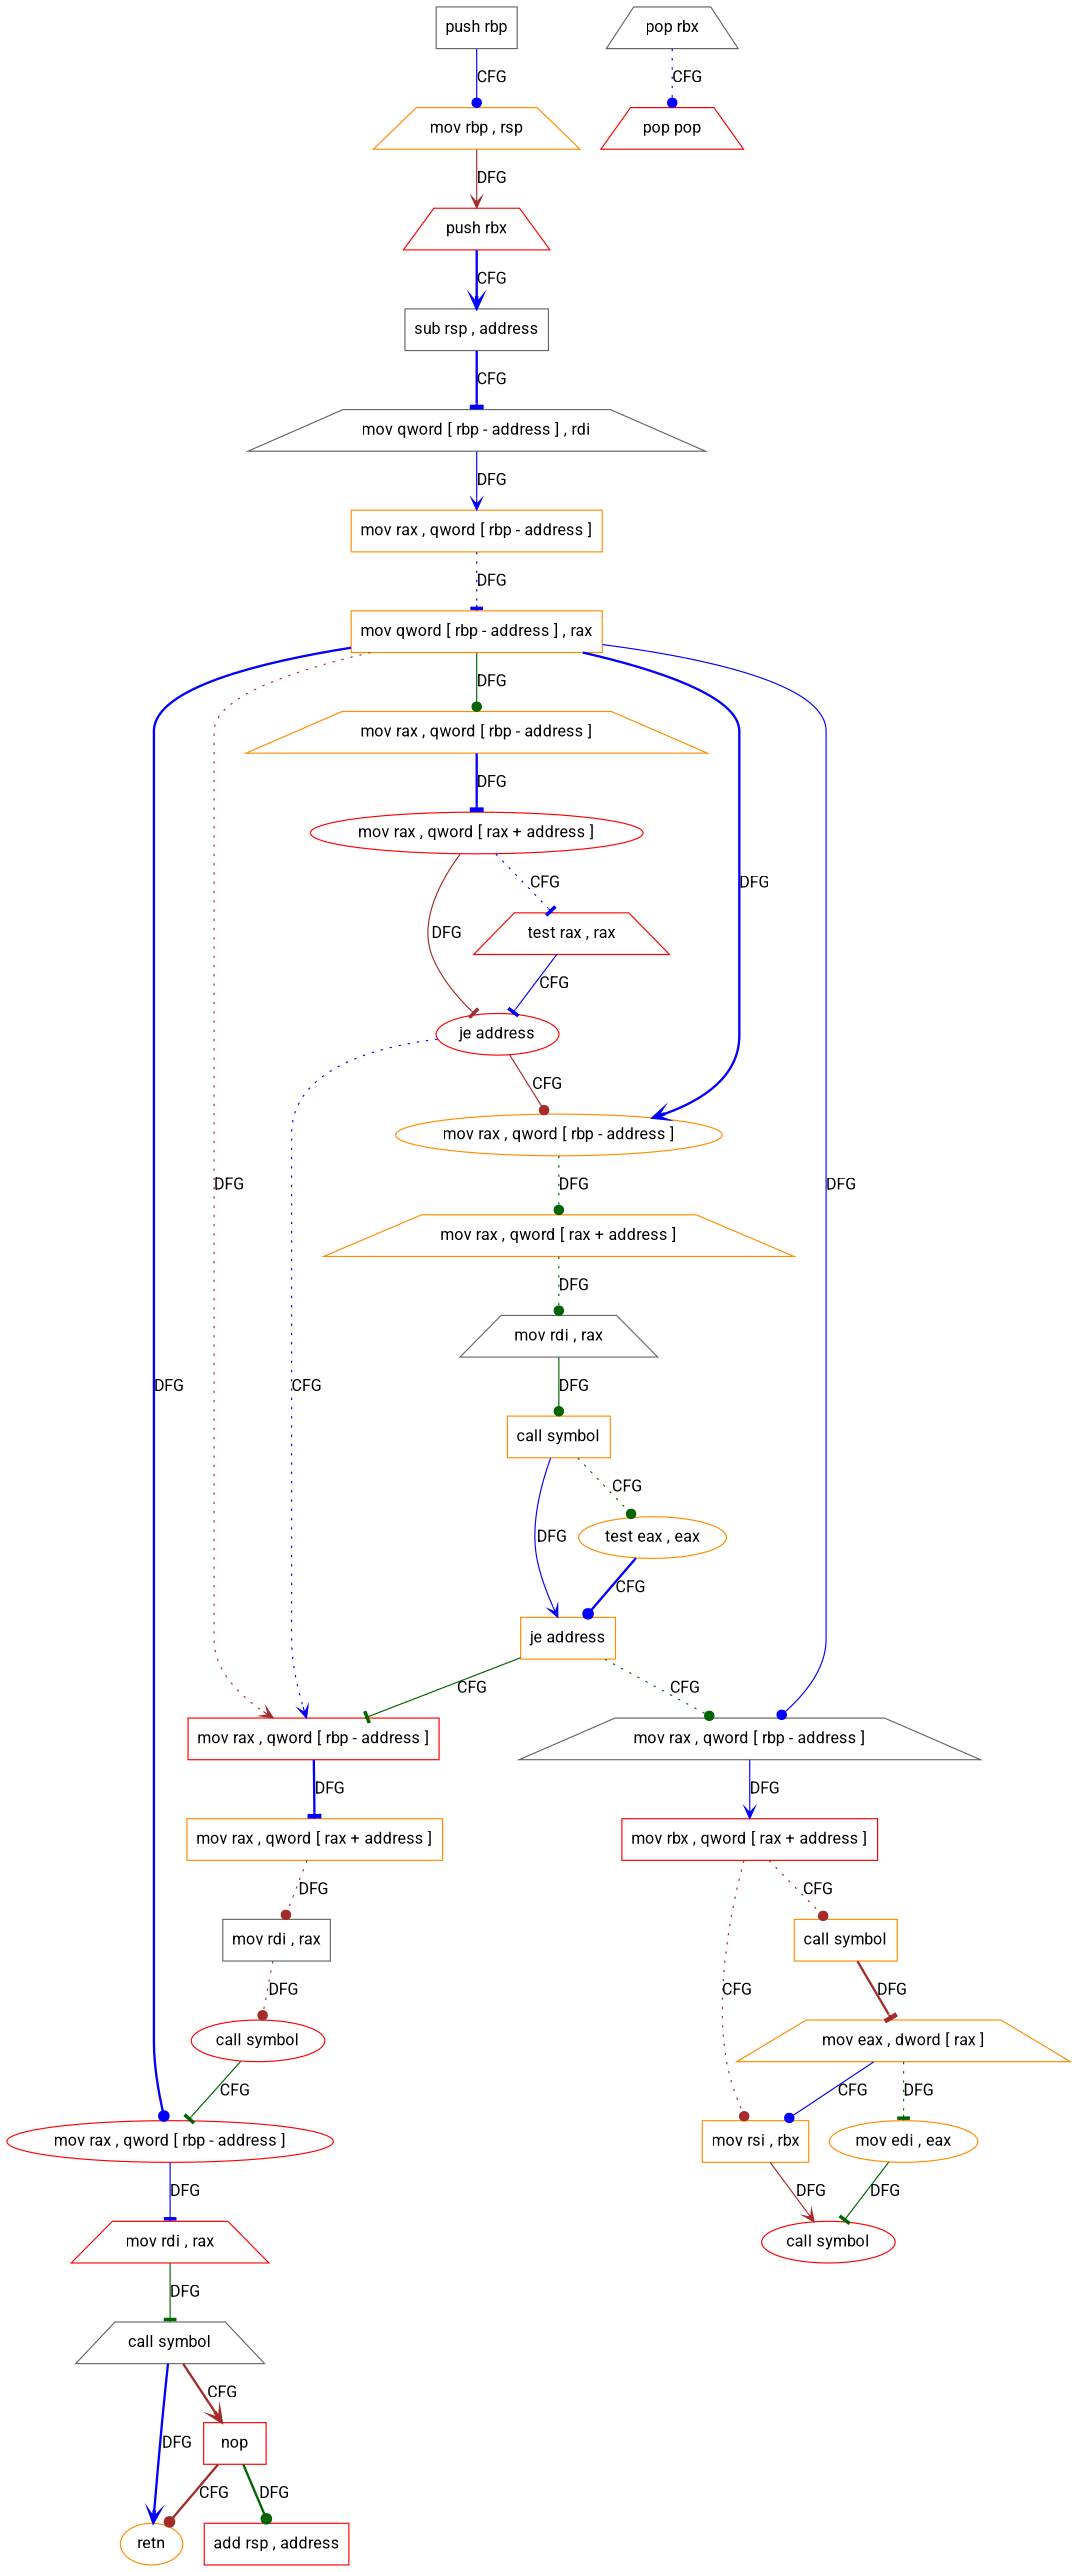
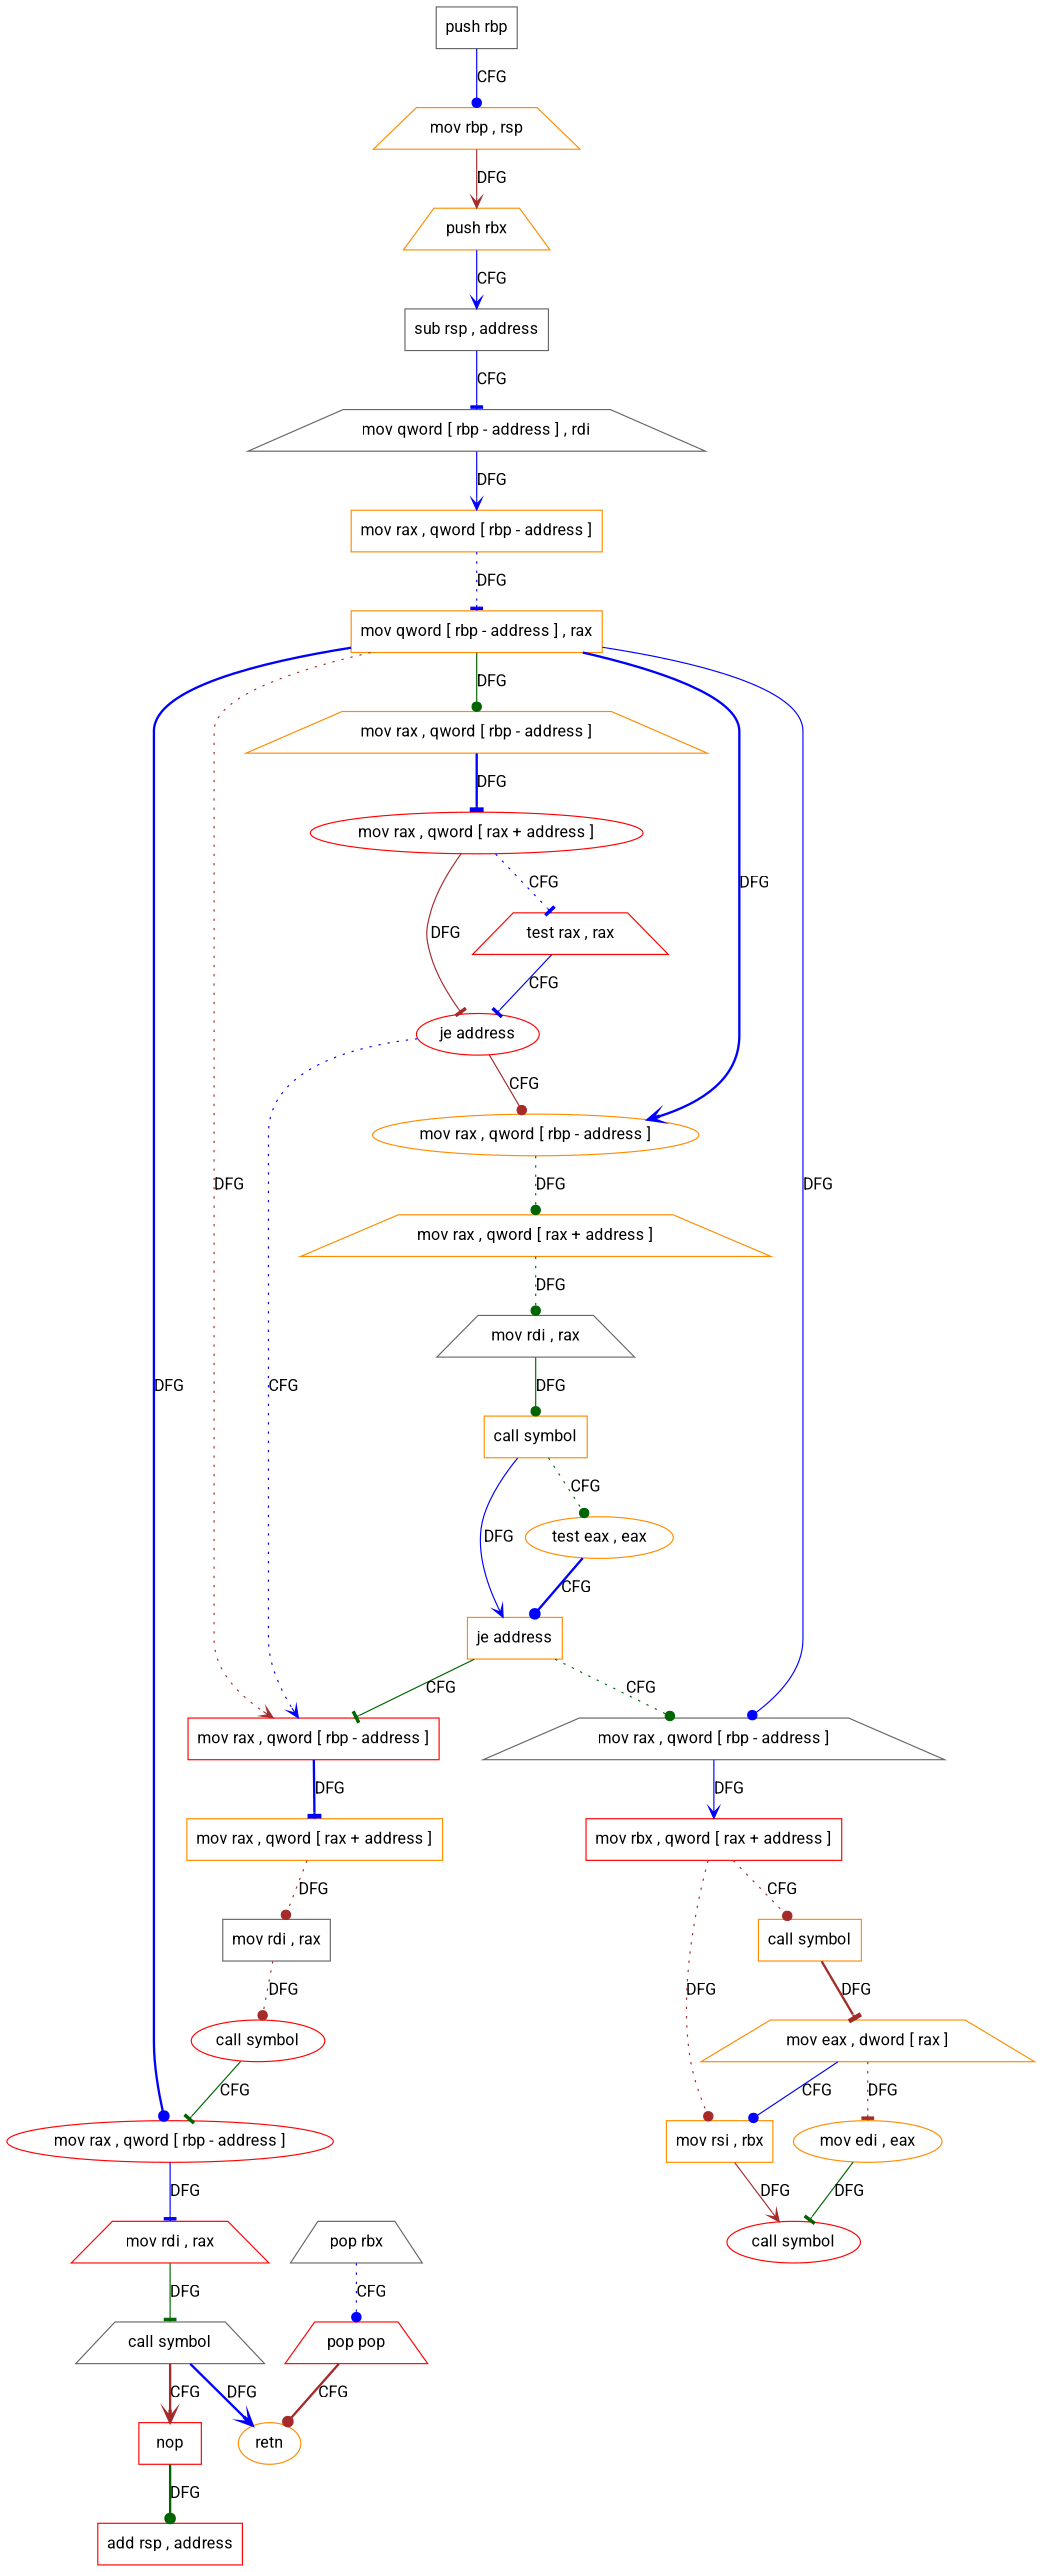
(477, 229) -> (477, 229)
(477, 274) -> (477, 274)
(477, 377) -> (477, 377)
(738, 1991) -> (702, 1991)
(904, 2088) -> (868, 2088)
(195, 2491) -> (315, 2391)
